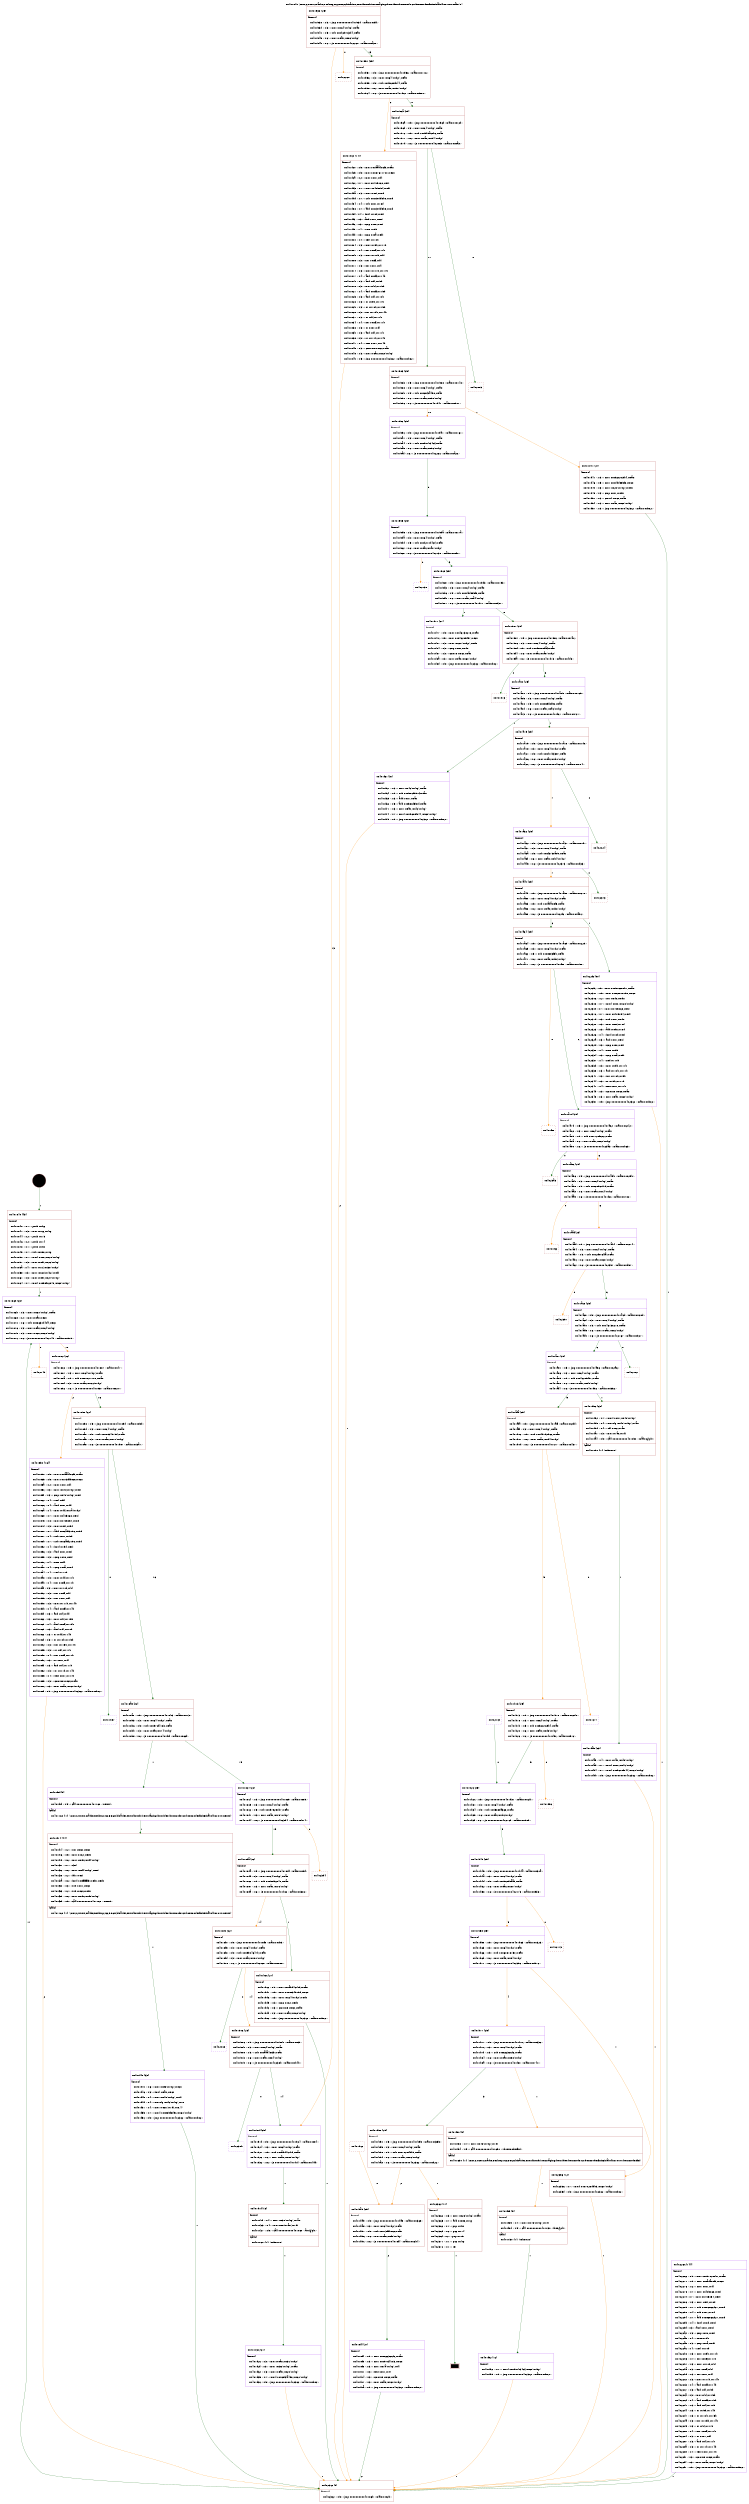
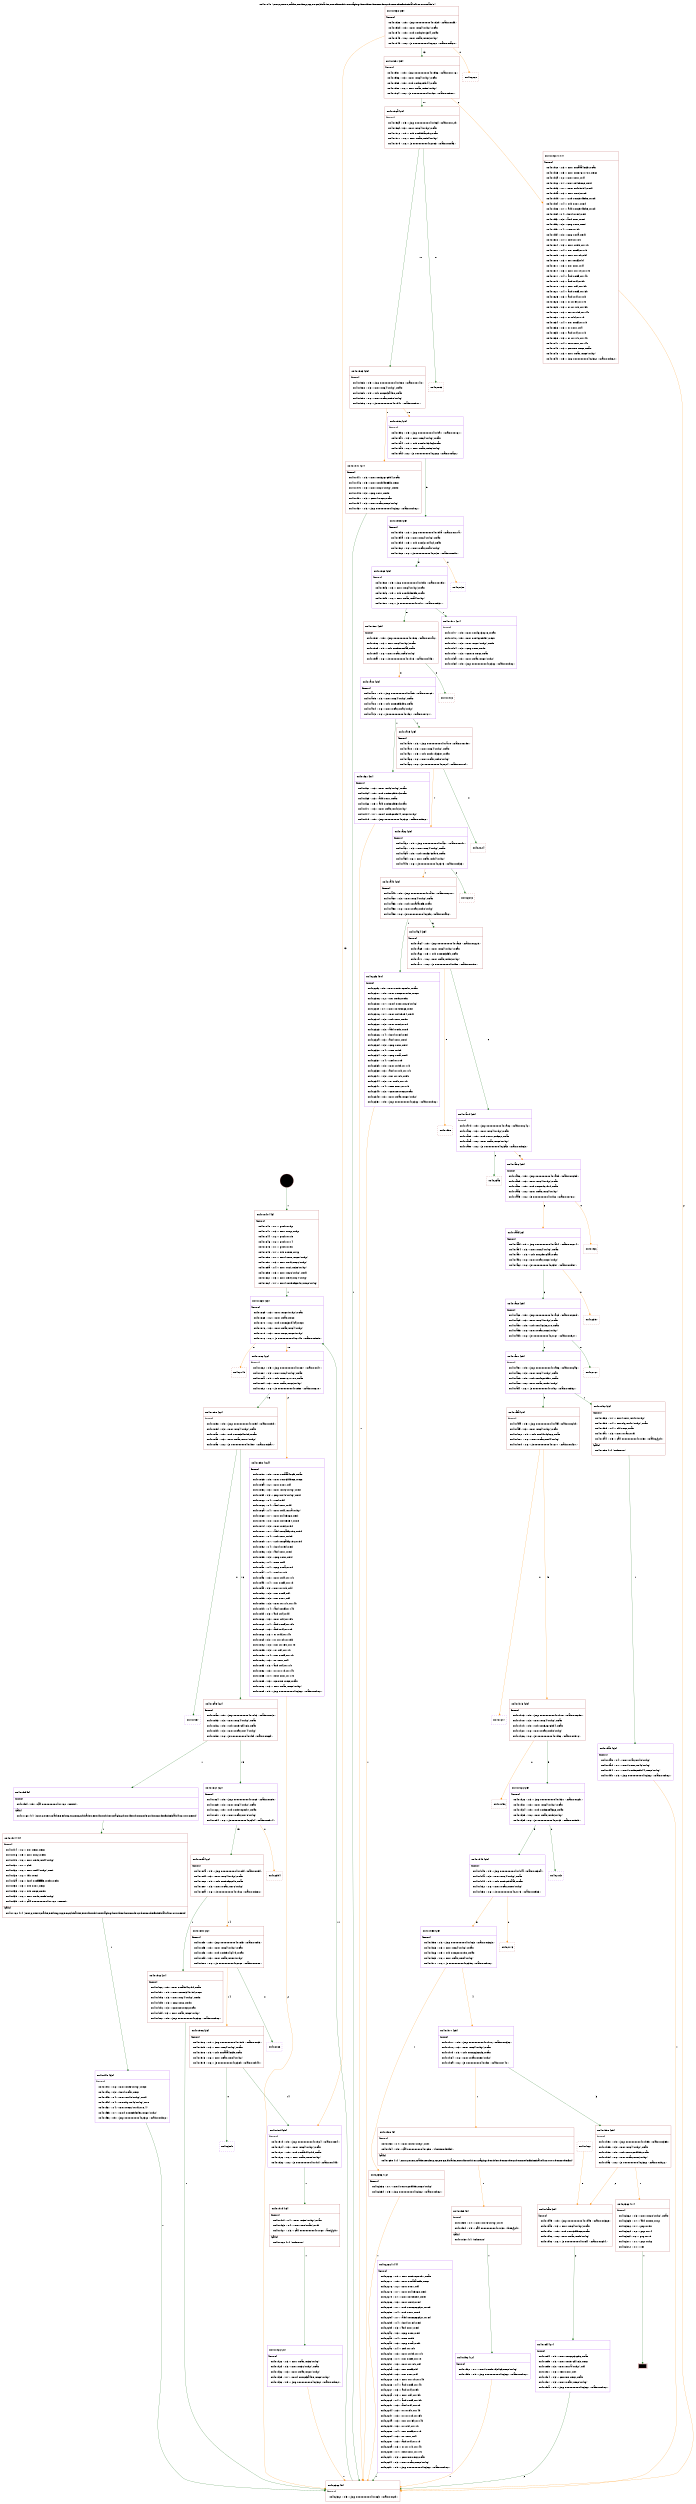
(544, 669) -> (400, 669)
(496, 1753) -> (552, 1847)
